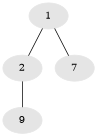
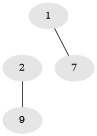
(36, 42) -> none
